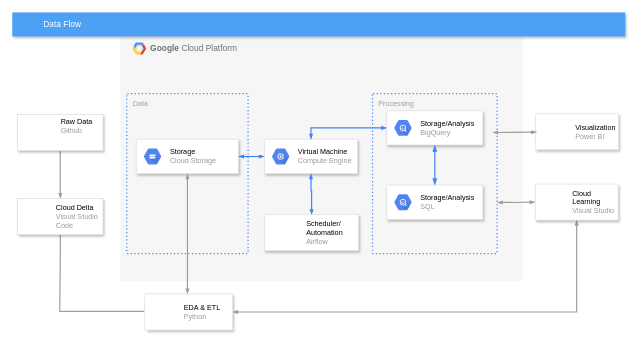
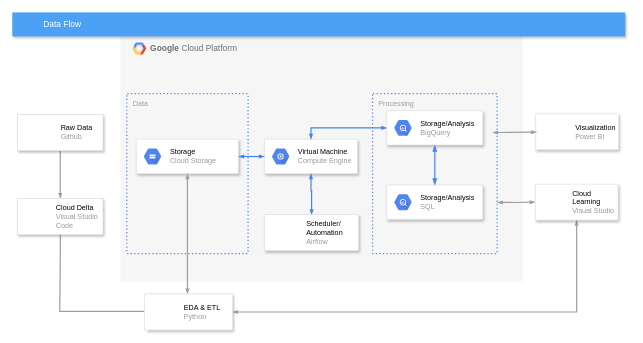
(78, 126) -> (78, 132)
